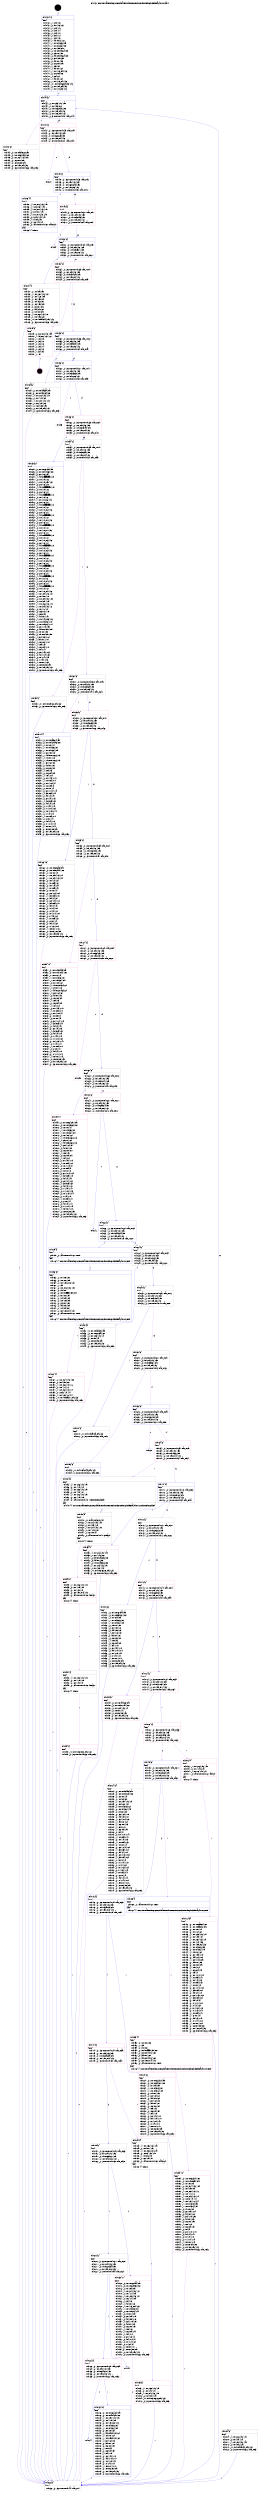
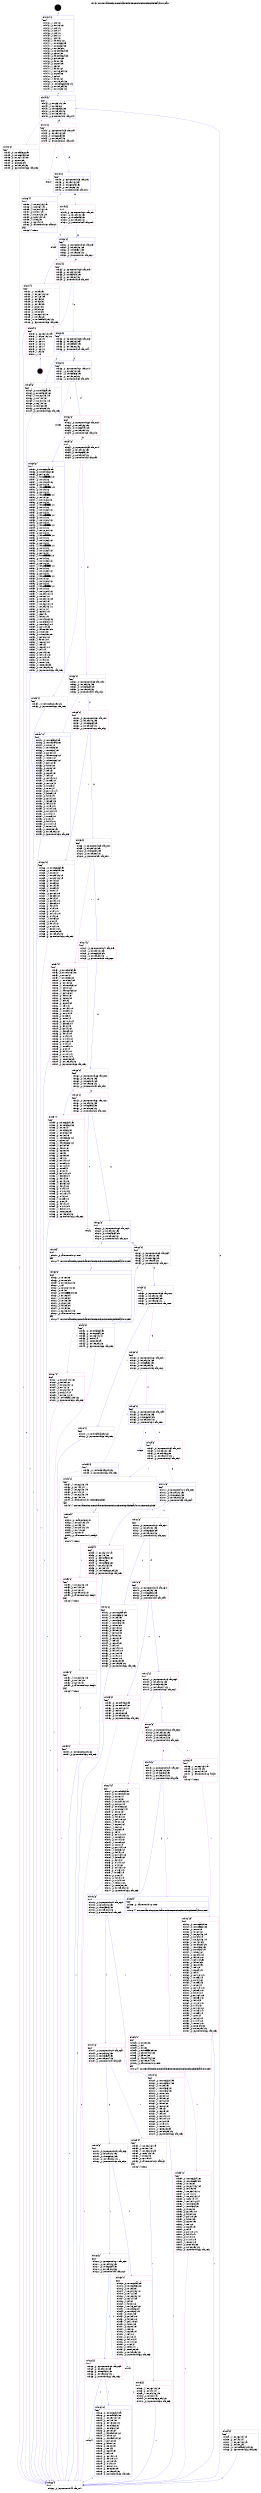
(78, 1079) -> none
